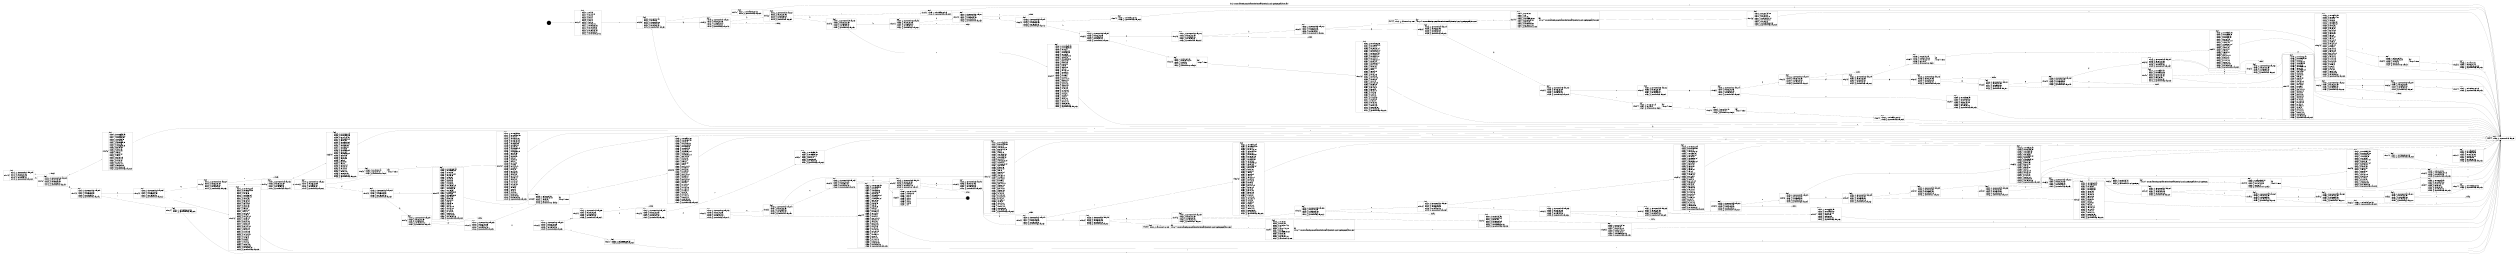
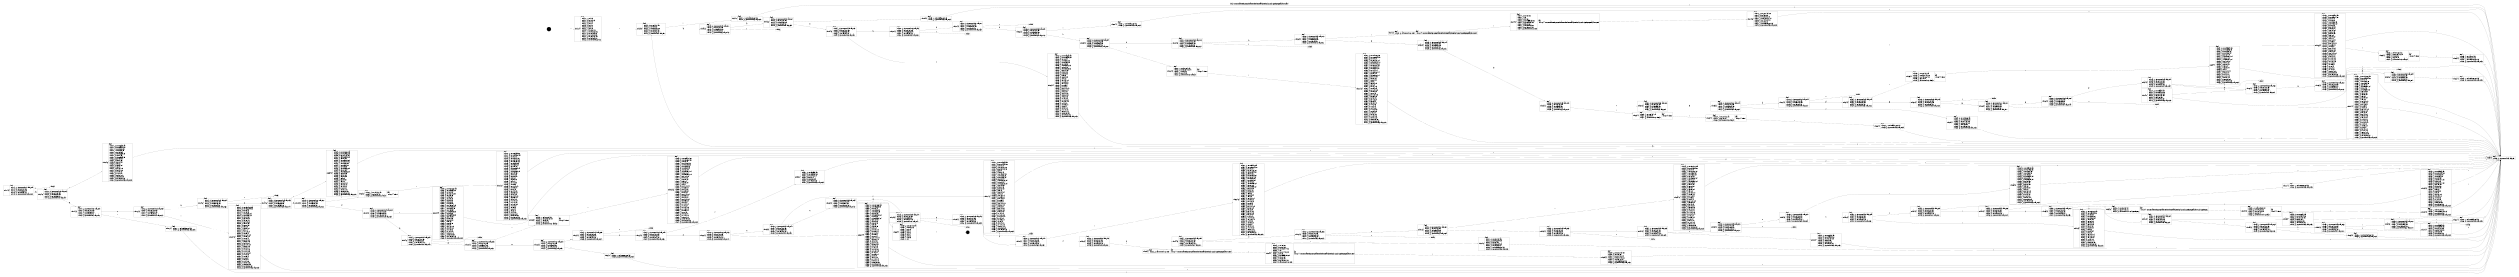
(2433, 156) -> (2383, 230)
